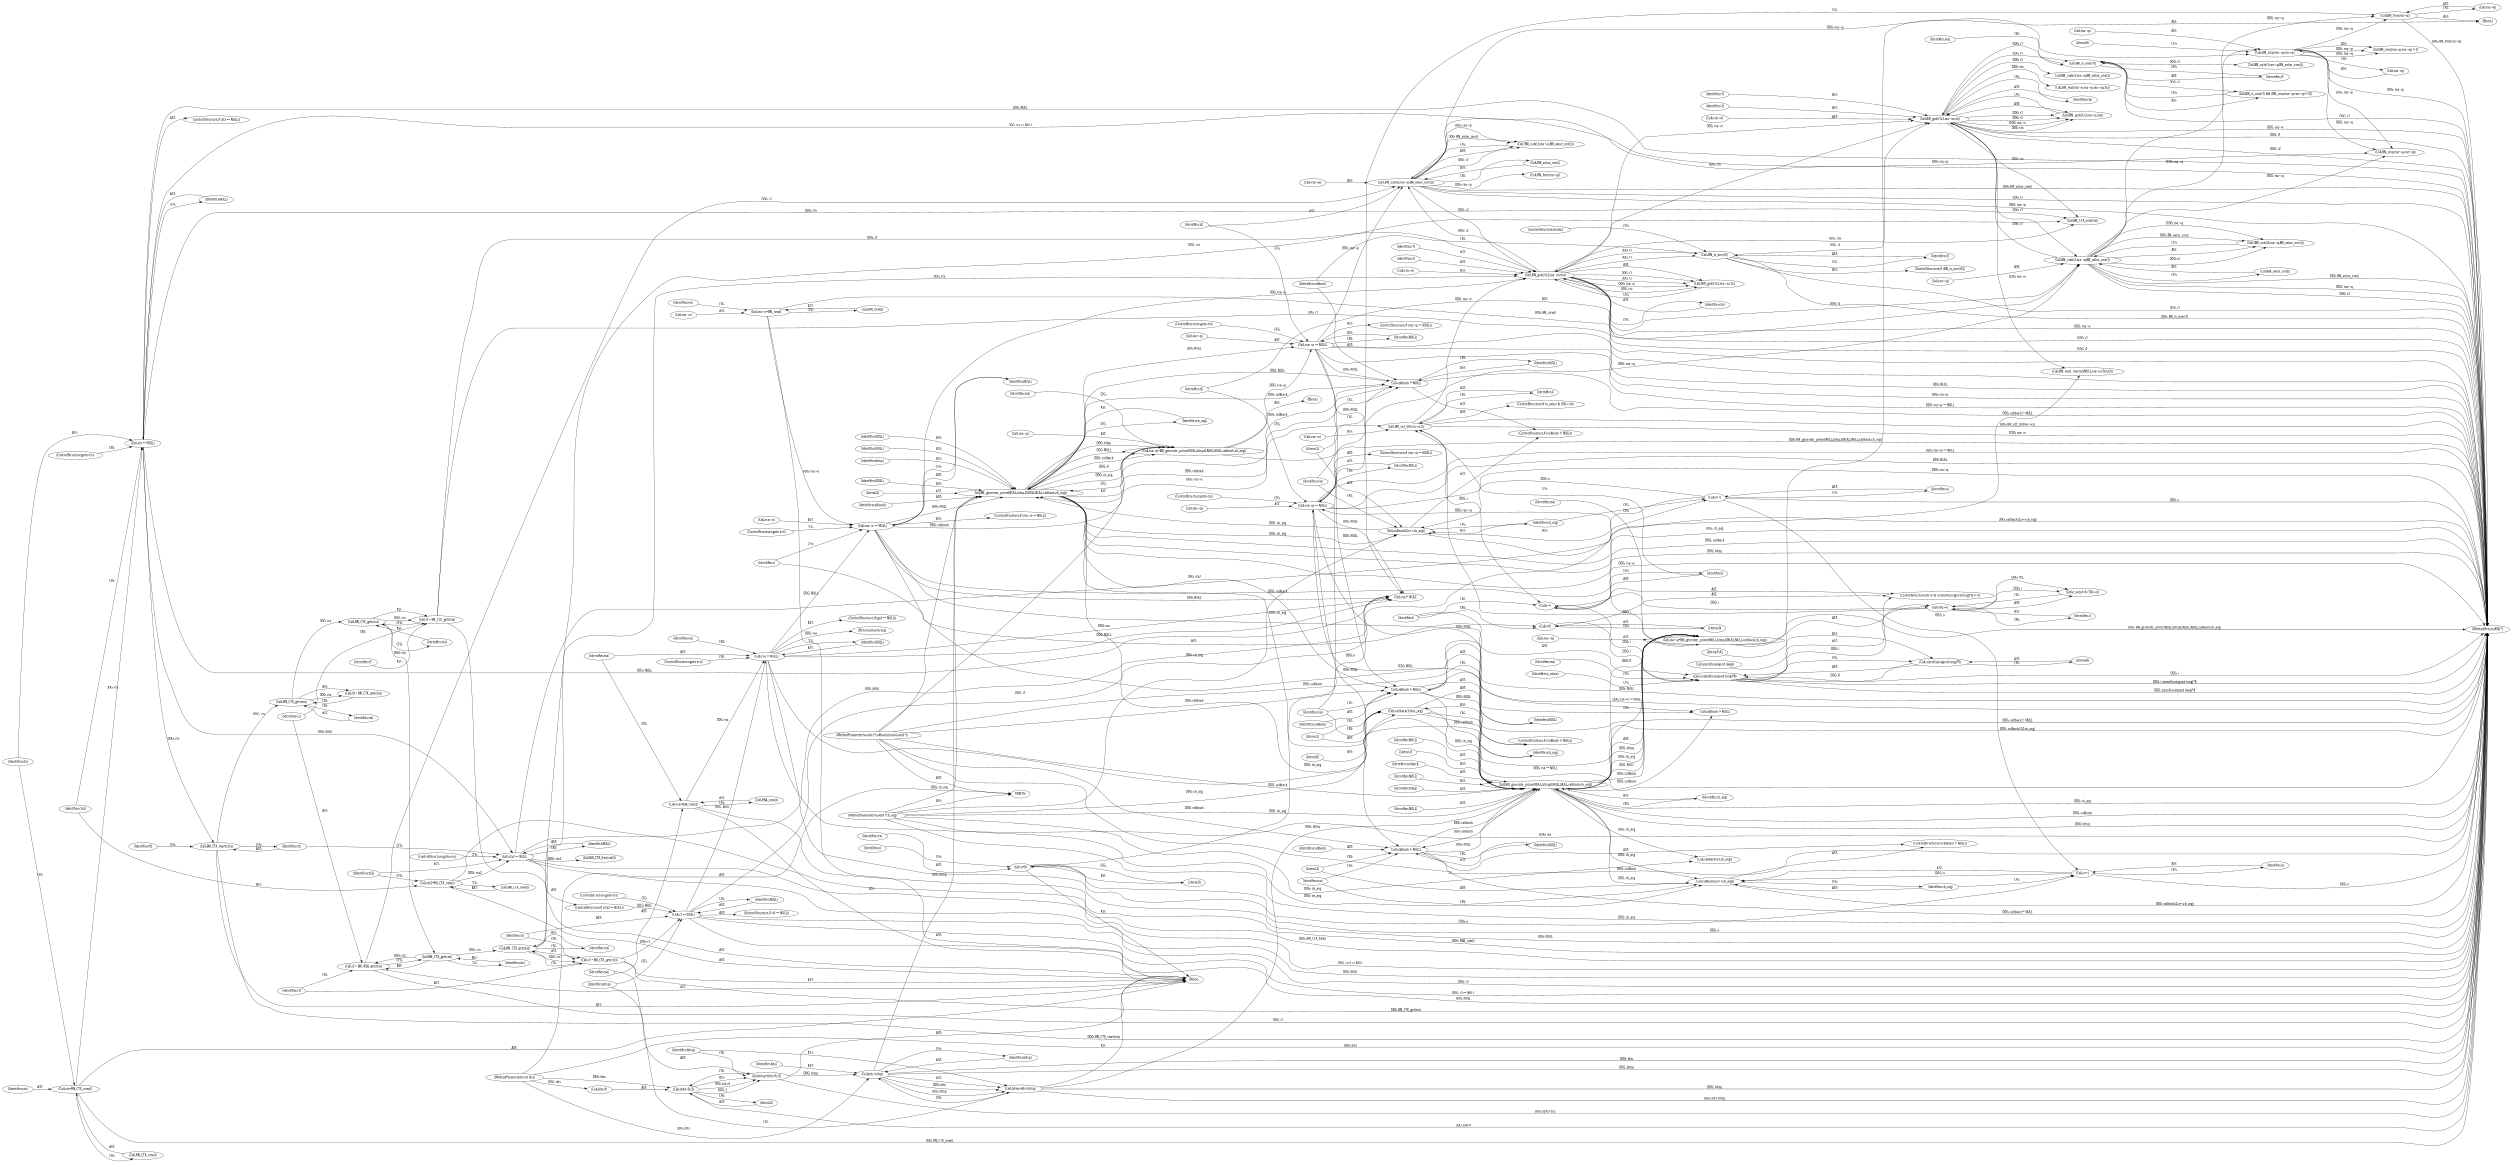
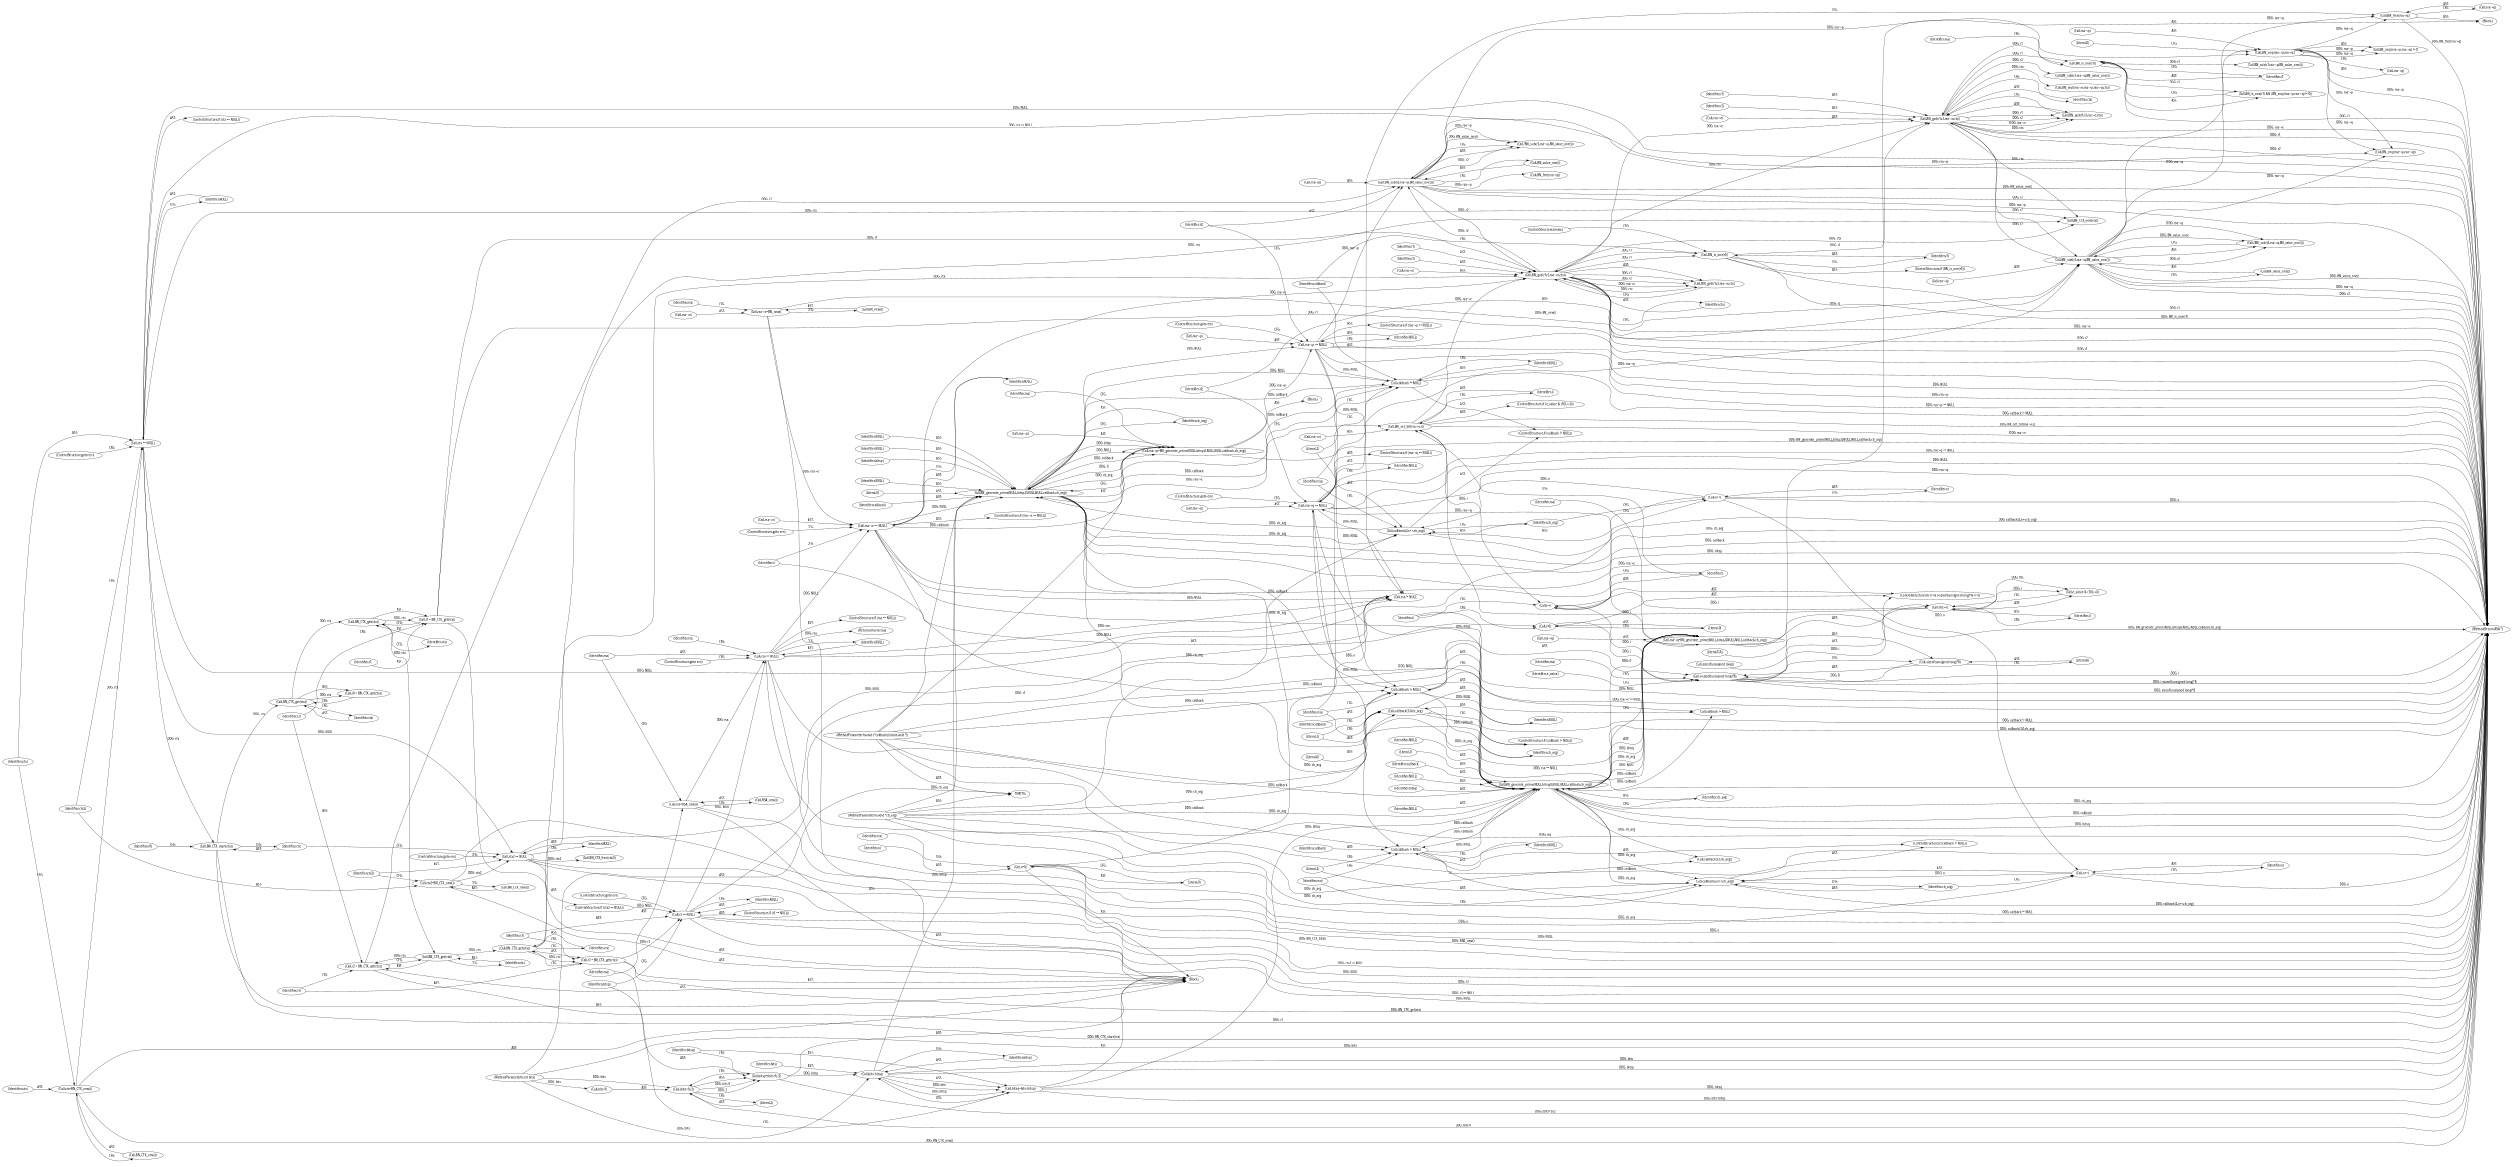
(2083, 372) -> none
(872, 619) -> (872, 619)
(364, 967) -> (364, 967)
